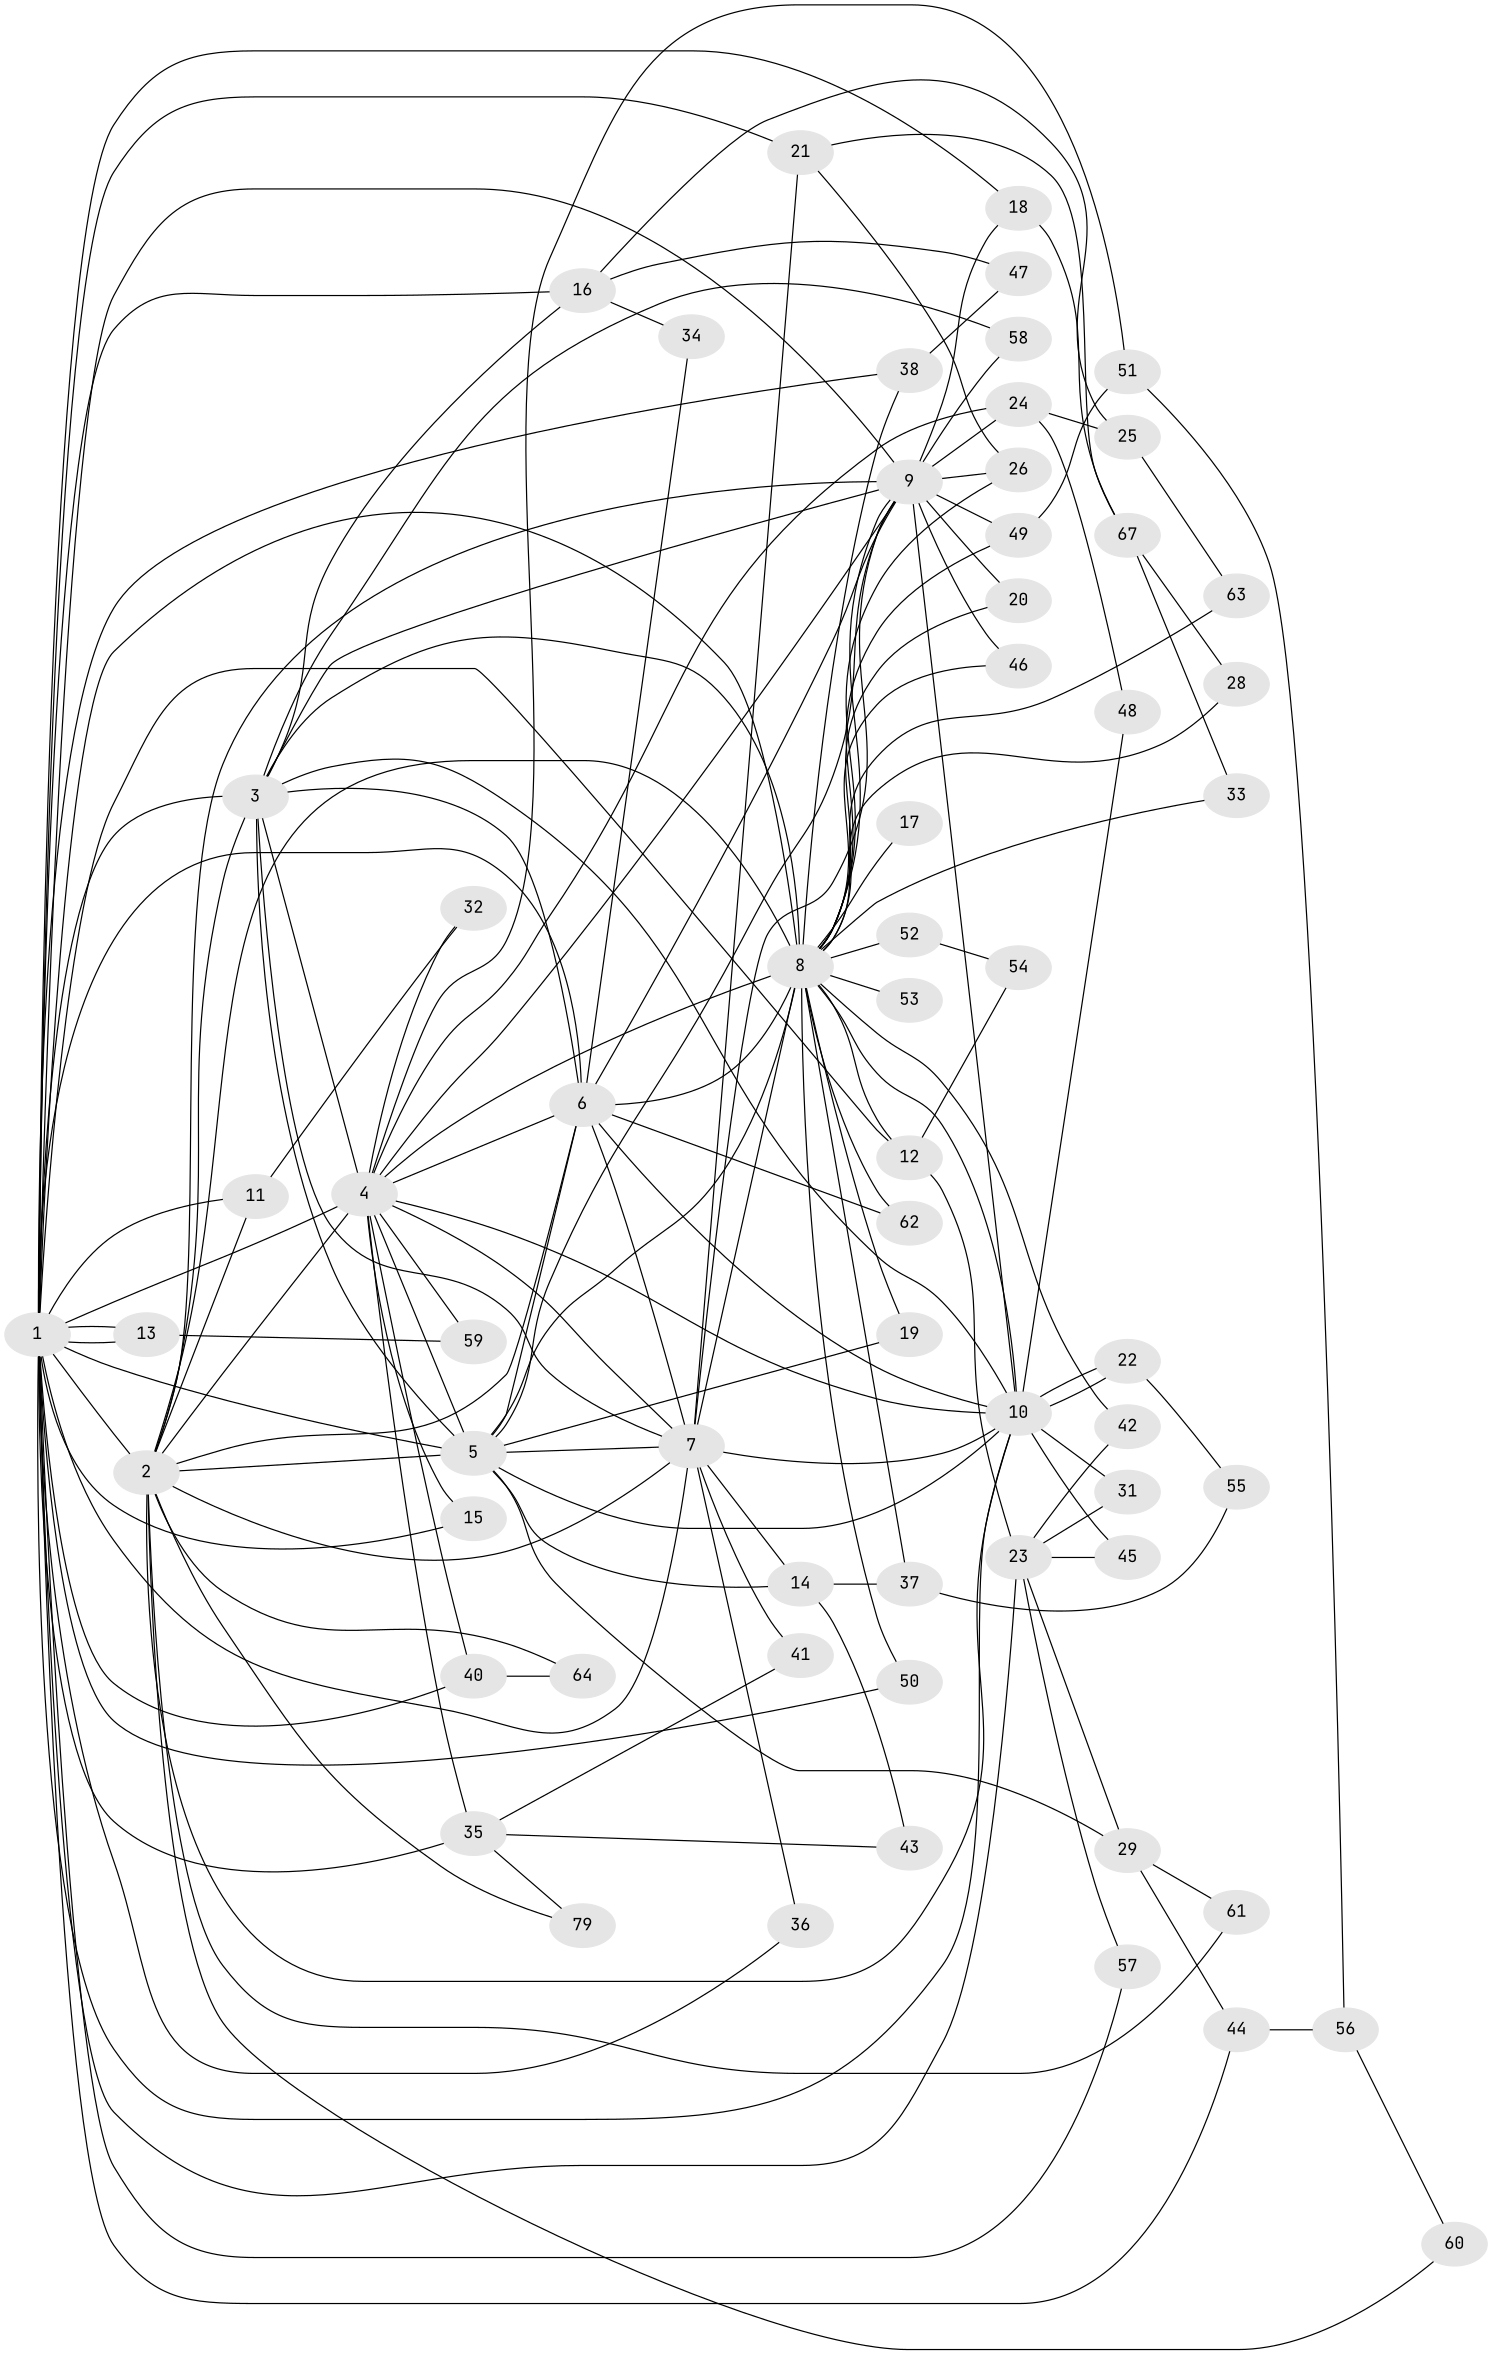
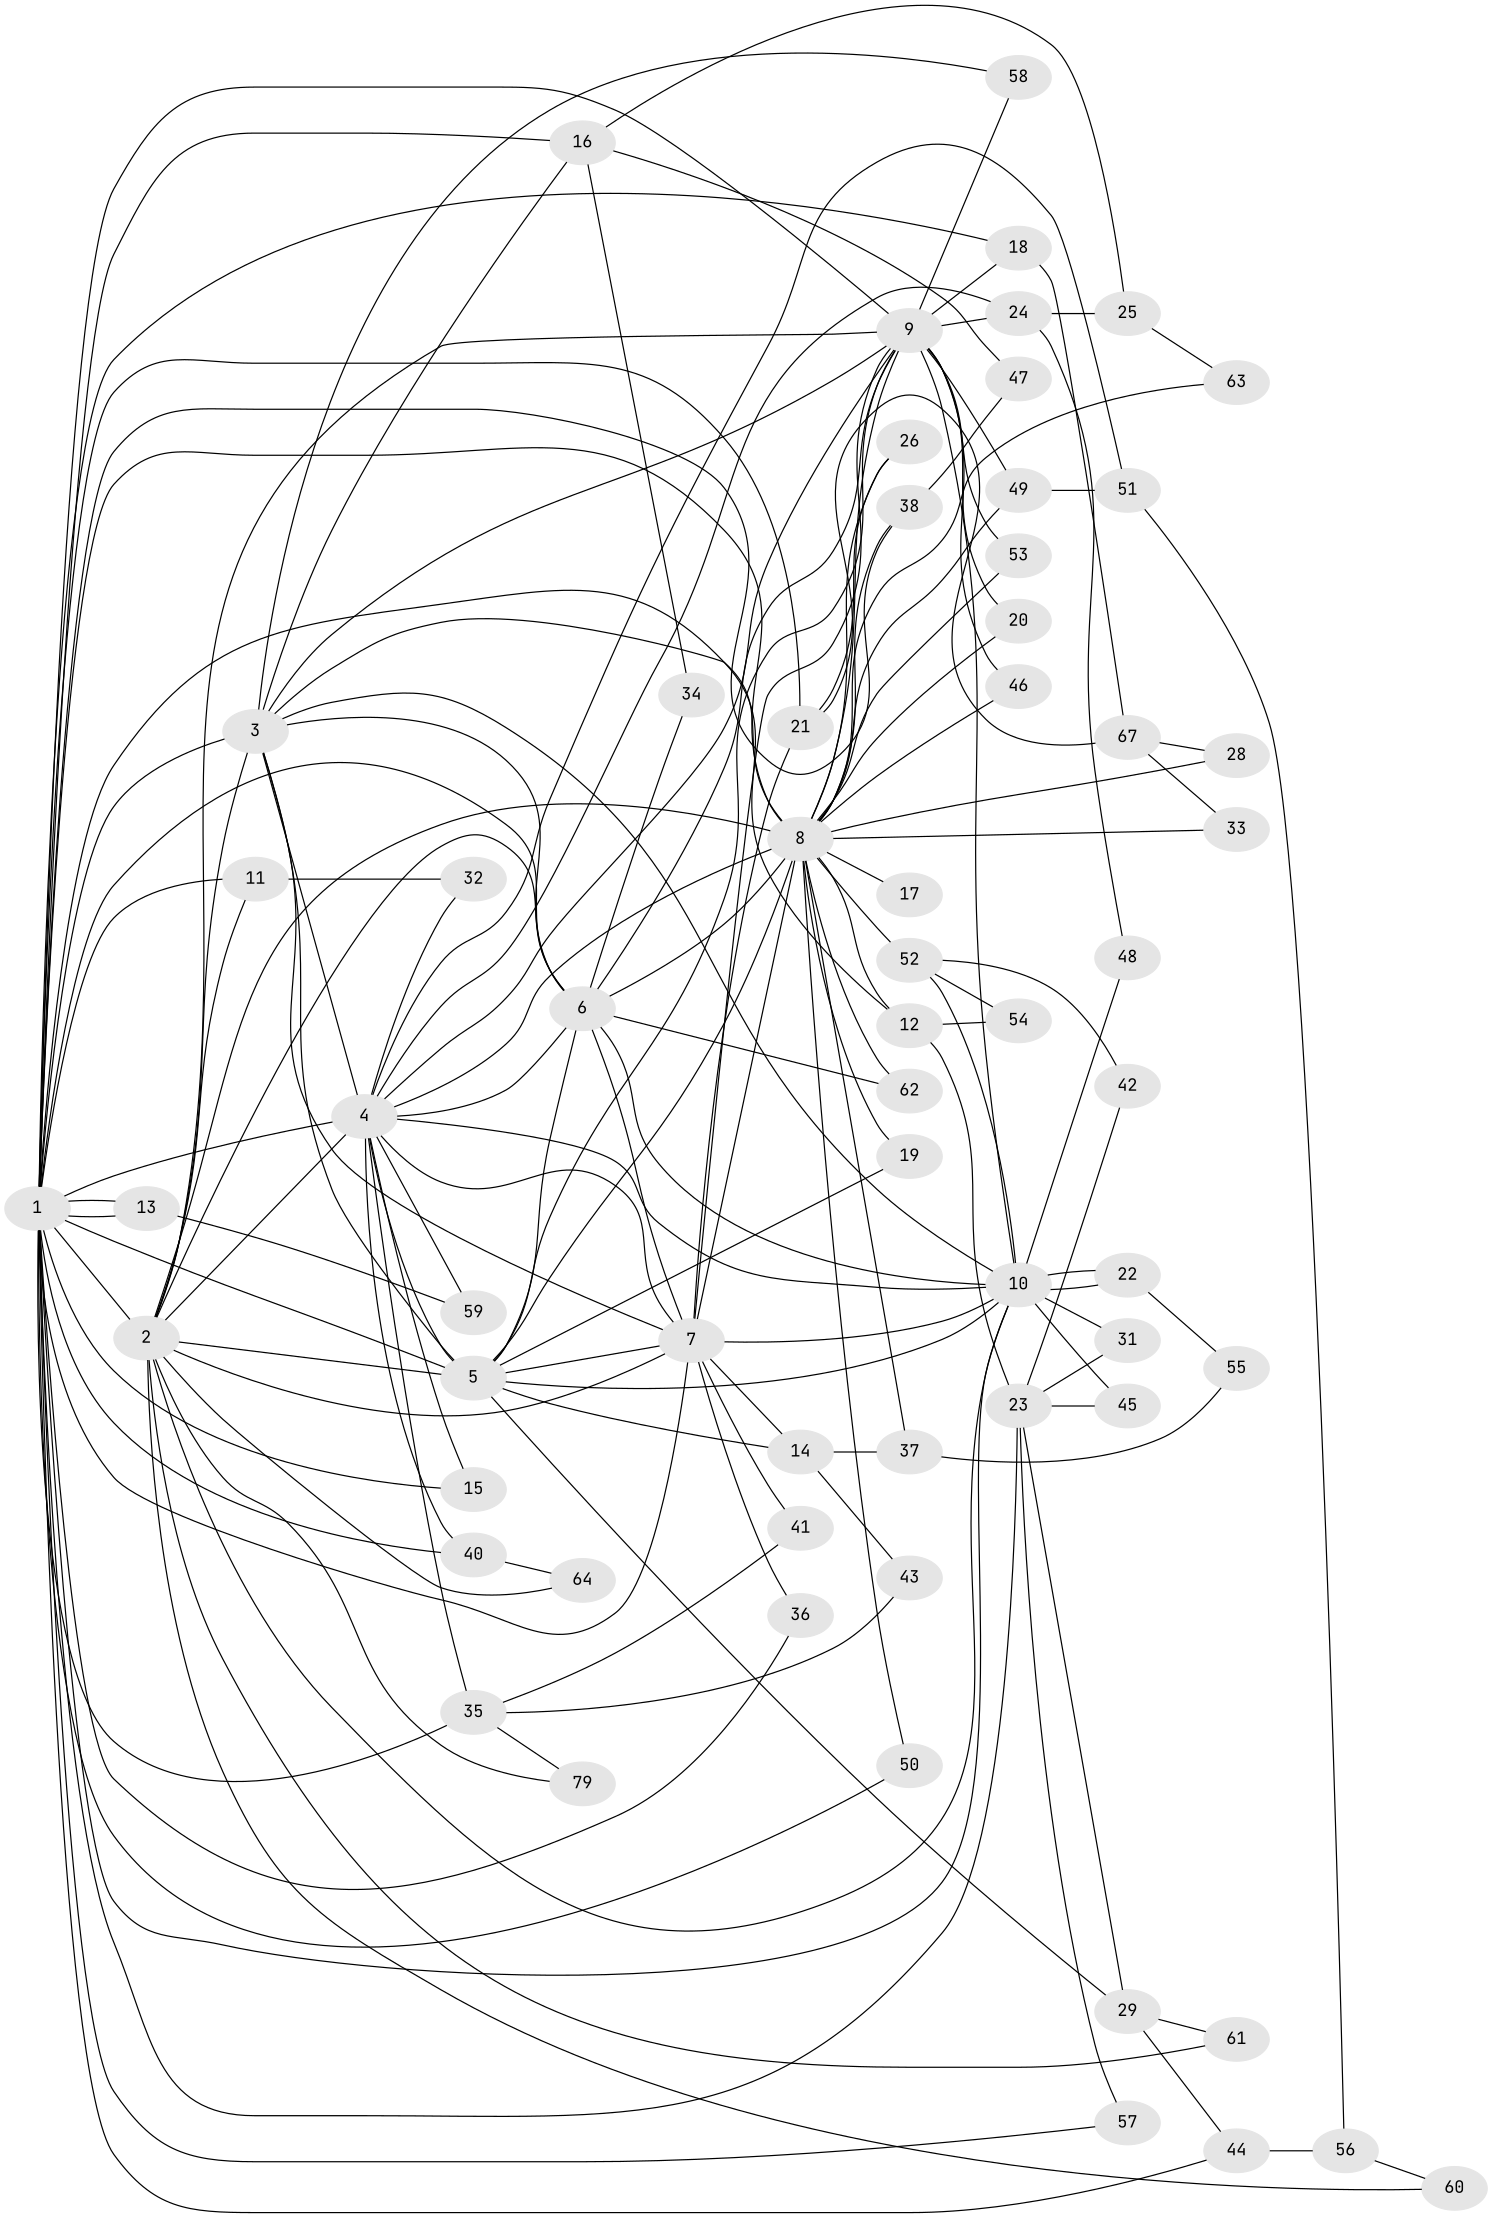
(964, 476) -> (963, 444)
(964, 1164) -> (983, 1093)
(998, 1172) -> (1046, 985)
